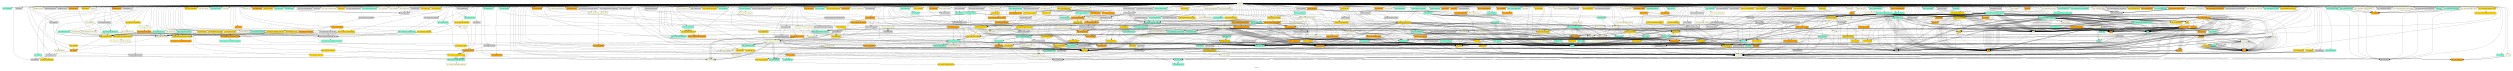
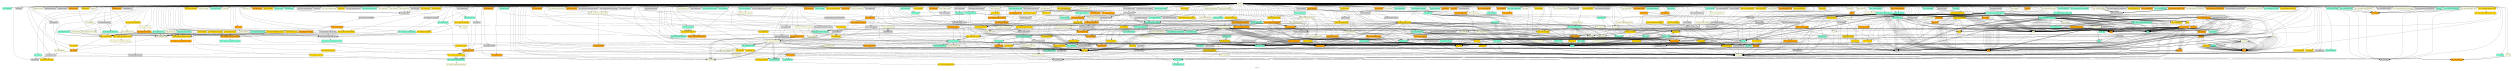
(488, 8) -> (488, 8)
(710, 8) -> (710, 8)
